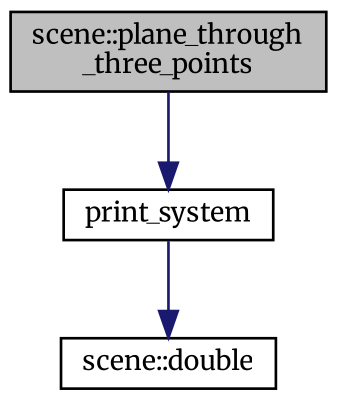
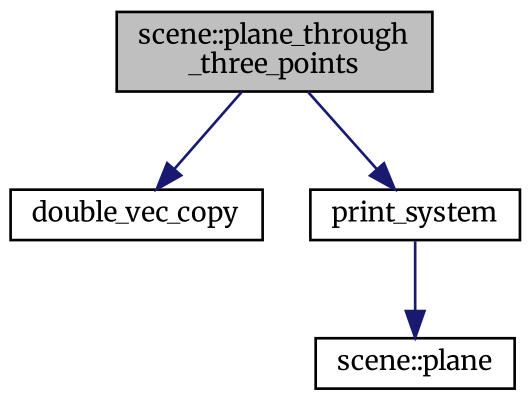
none -> (137, 215)
(168, 363) -> (415, 363)
